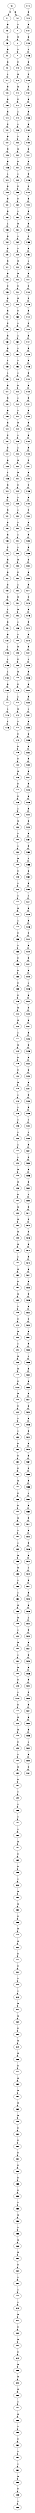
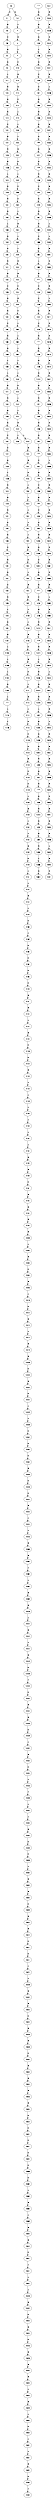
(17, 447) -> (22, 435)
(28, 890) -> none
